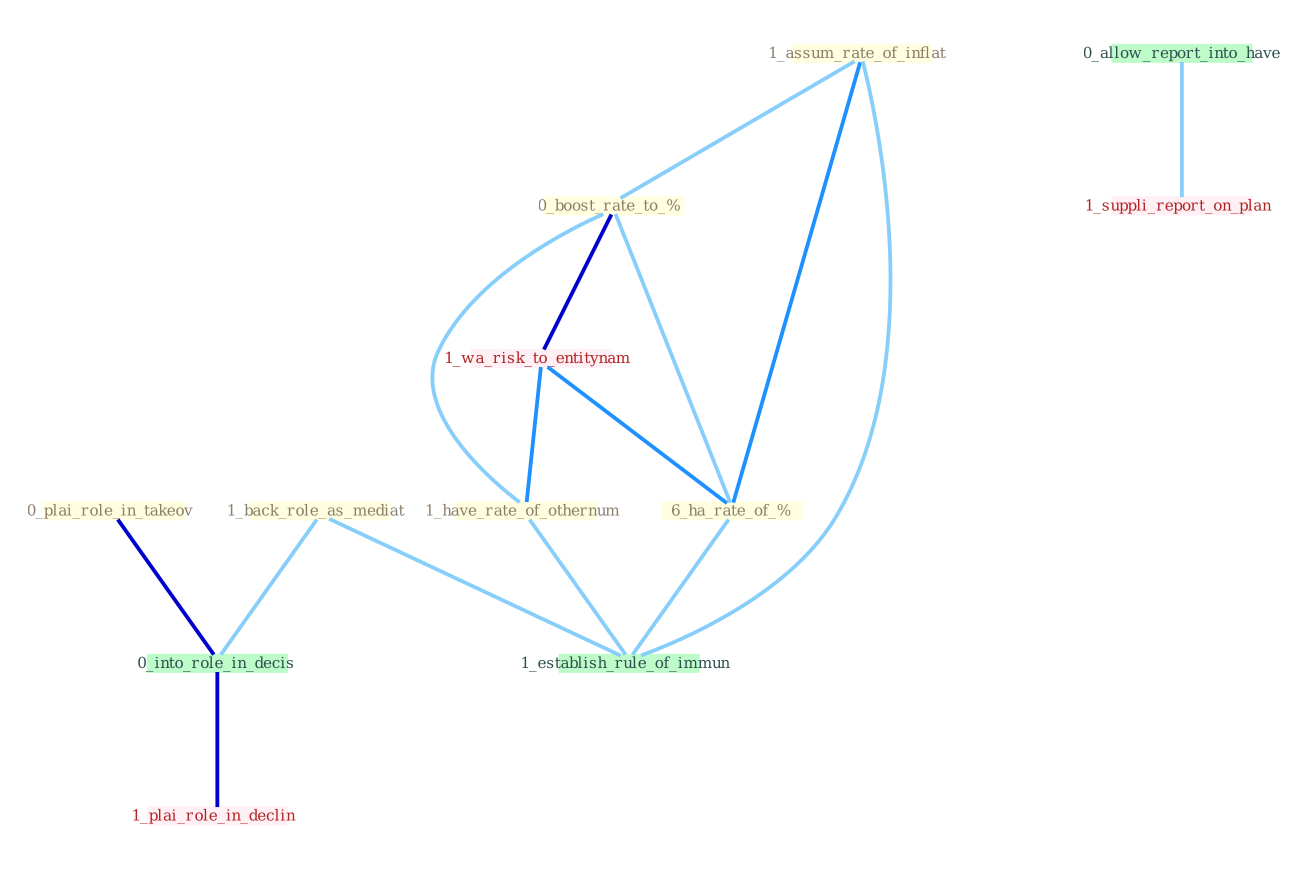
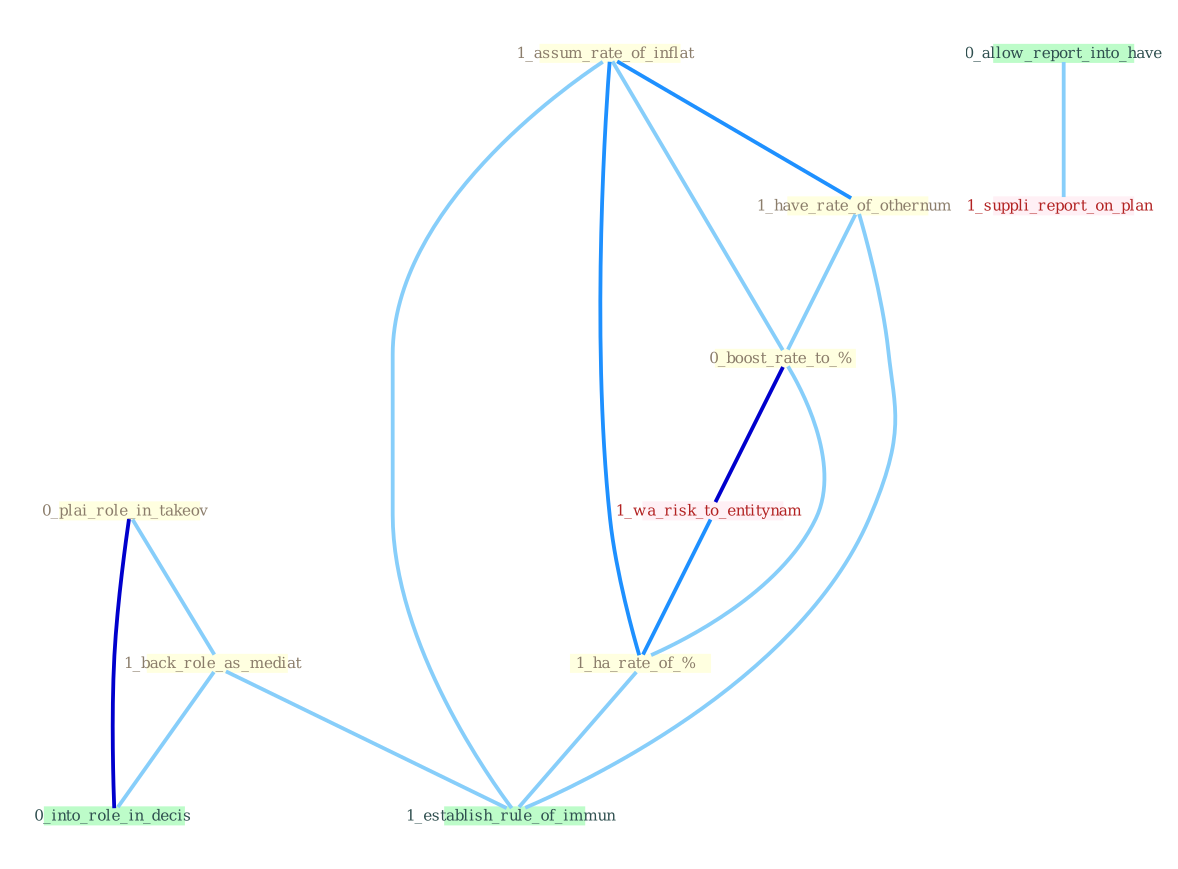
(534, 435) -> (734, 130)
(732, 511) -> (640, 663)
none -> (173, 587)
(217, 816) -> none
